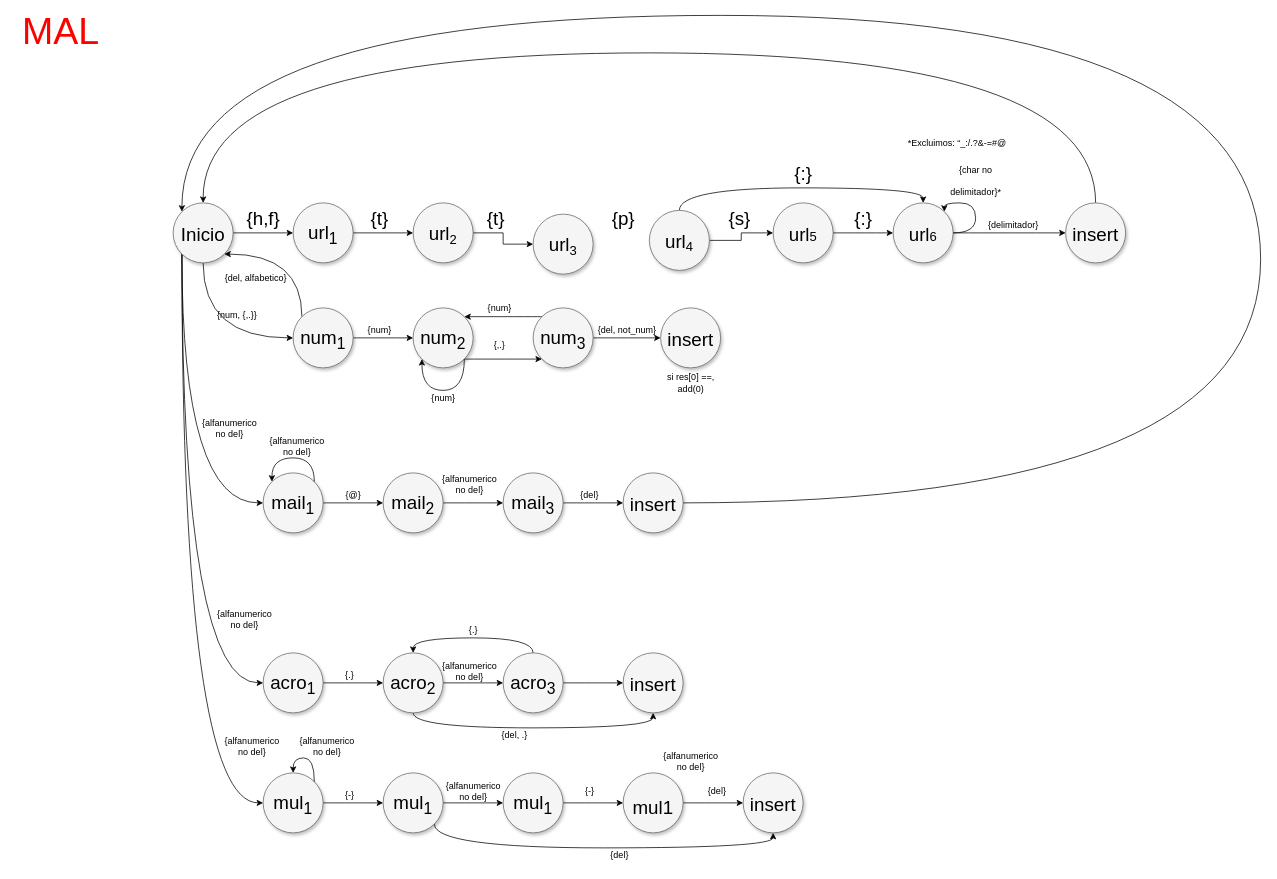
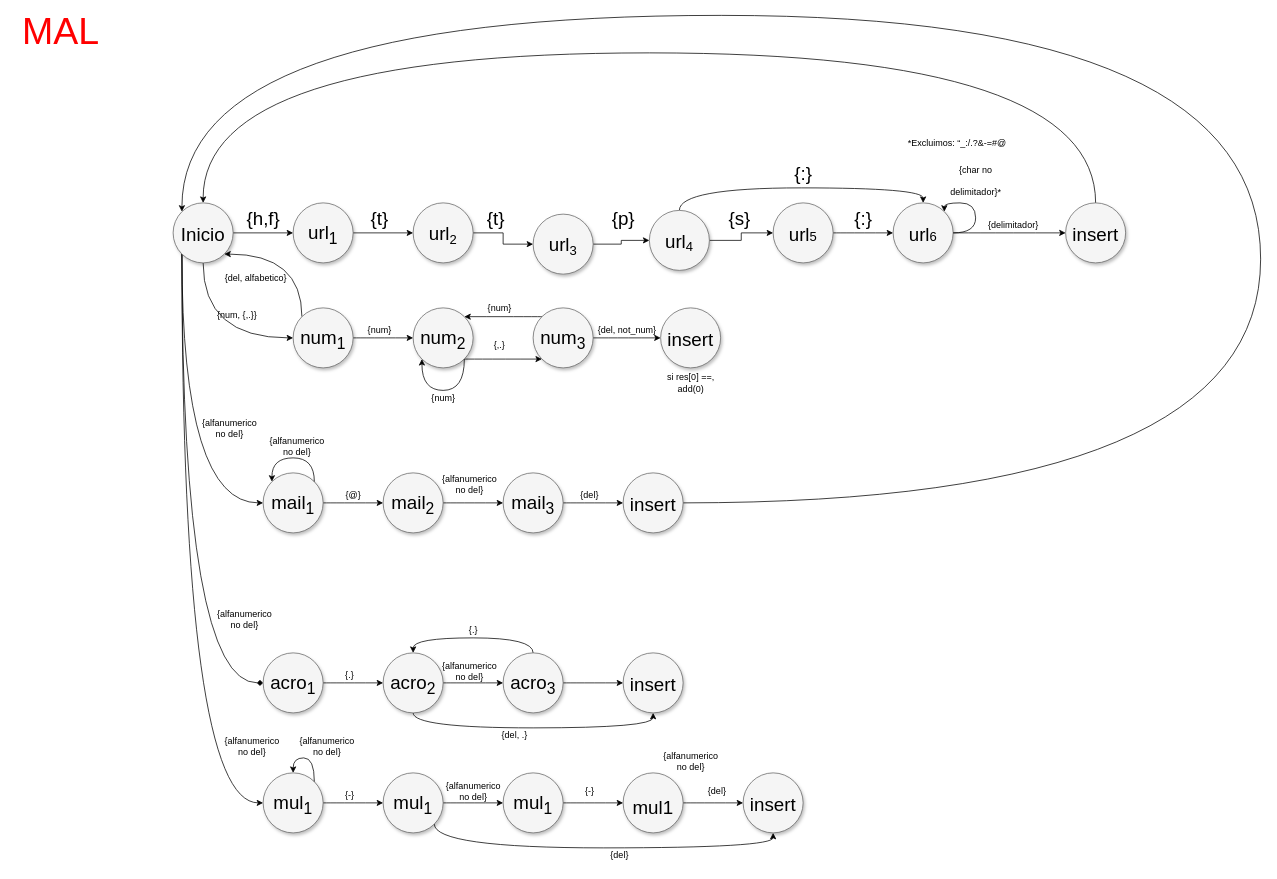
none -> (630, 240)
(256, 682) -> (256, 683)
